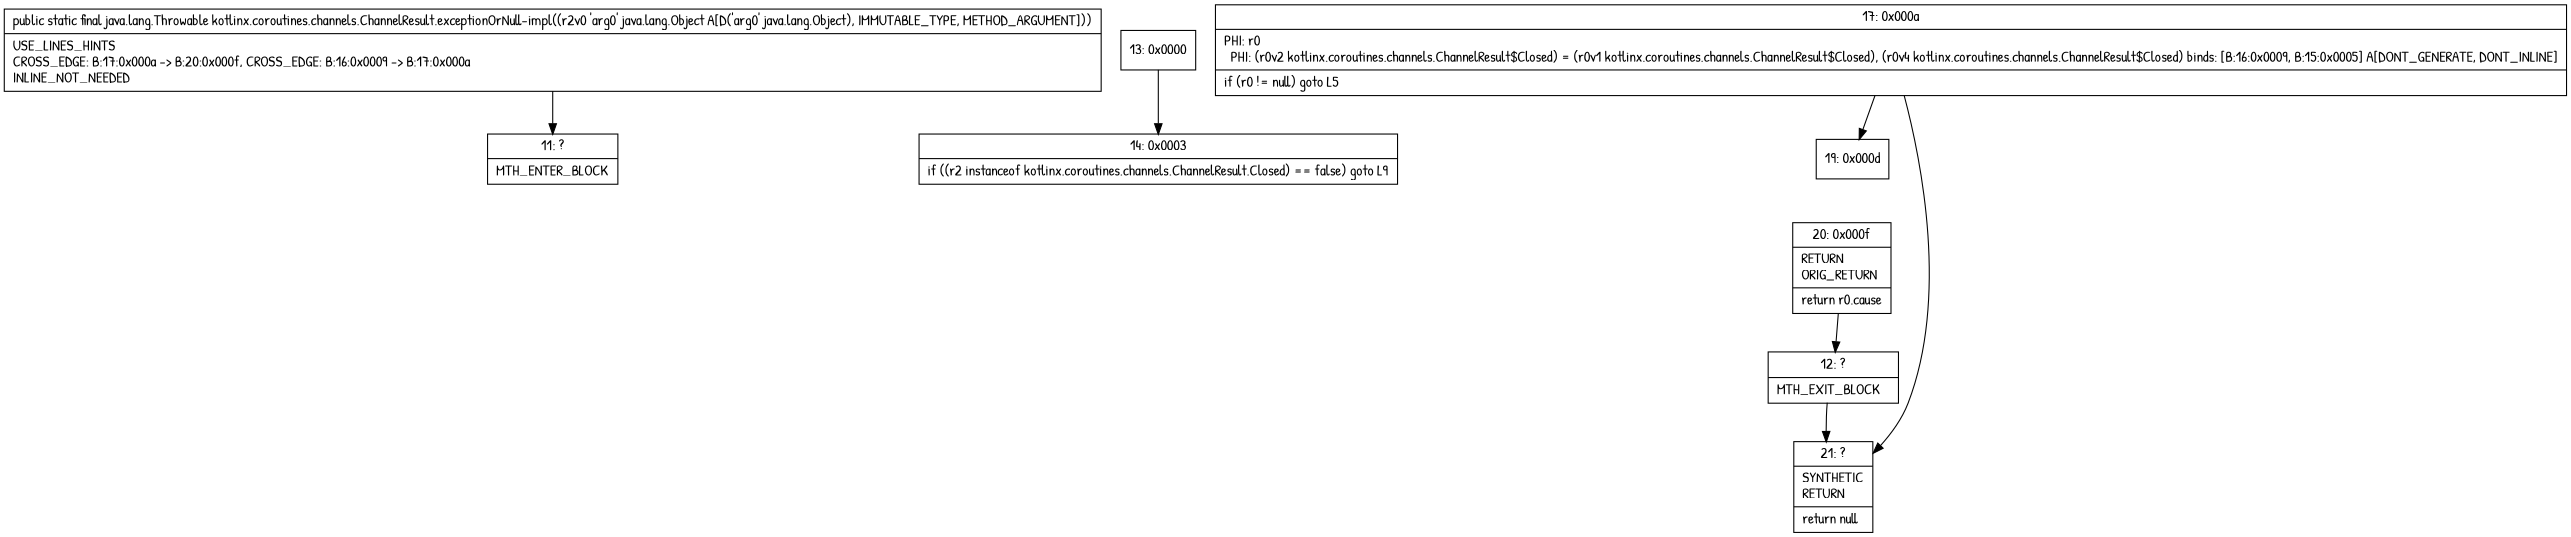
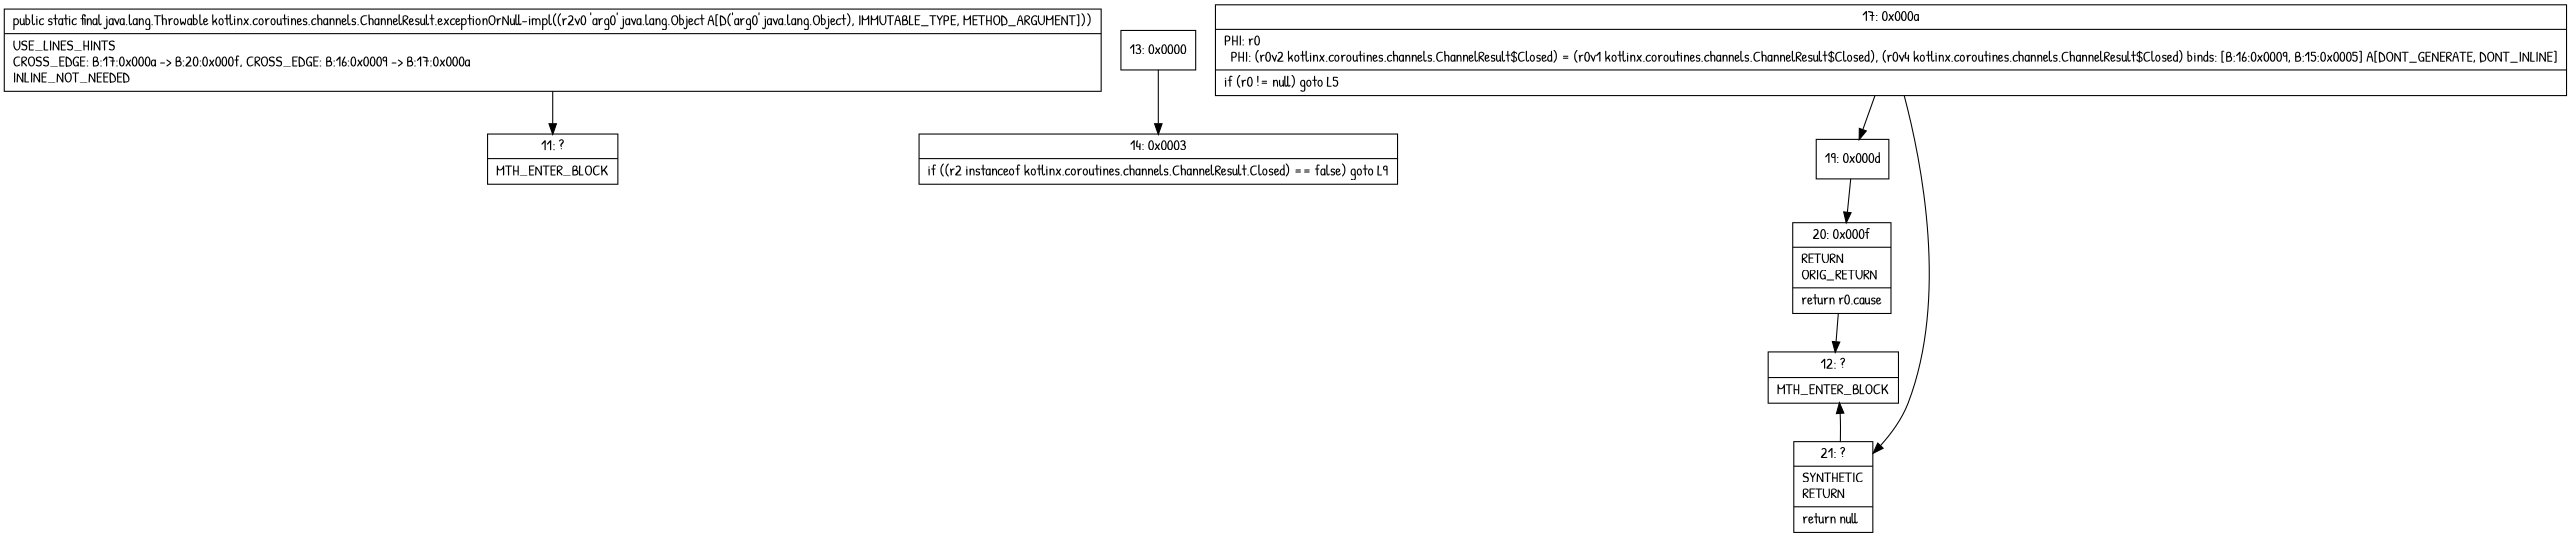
none -> (1849, 195)
(1829, 390) -> (1833, 390)
(1826, 417) -> (1841, 428)
